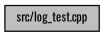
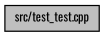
(52, 18) -> (52, 18)
